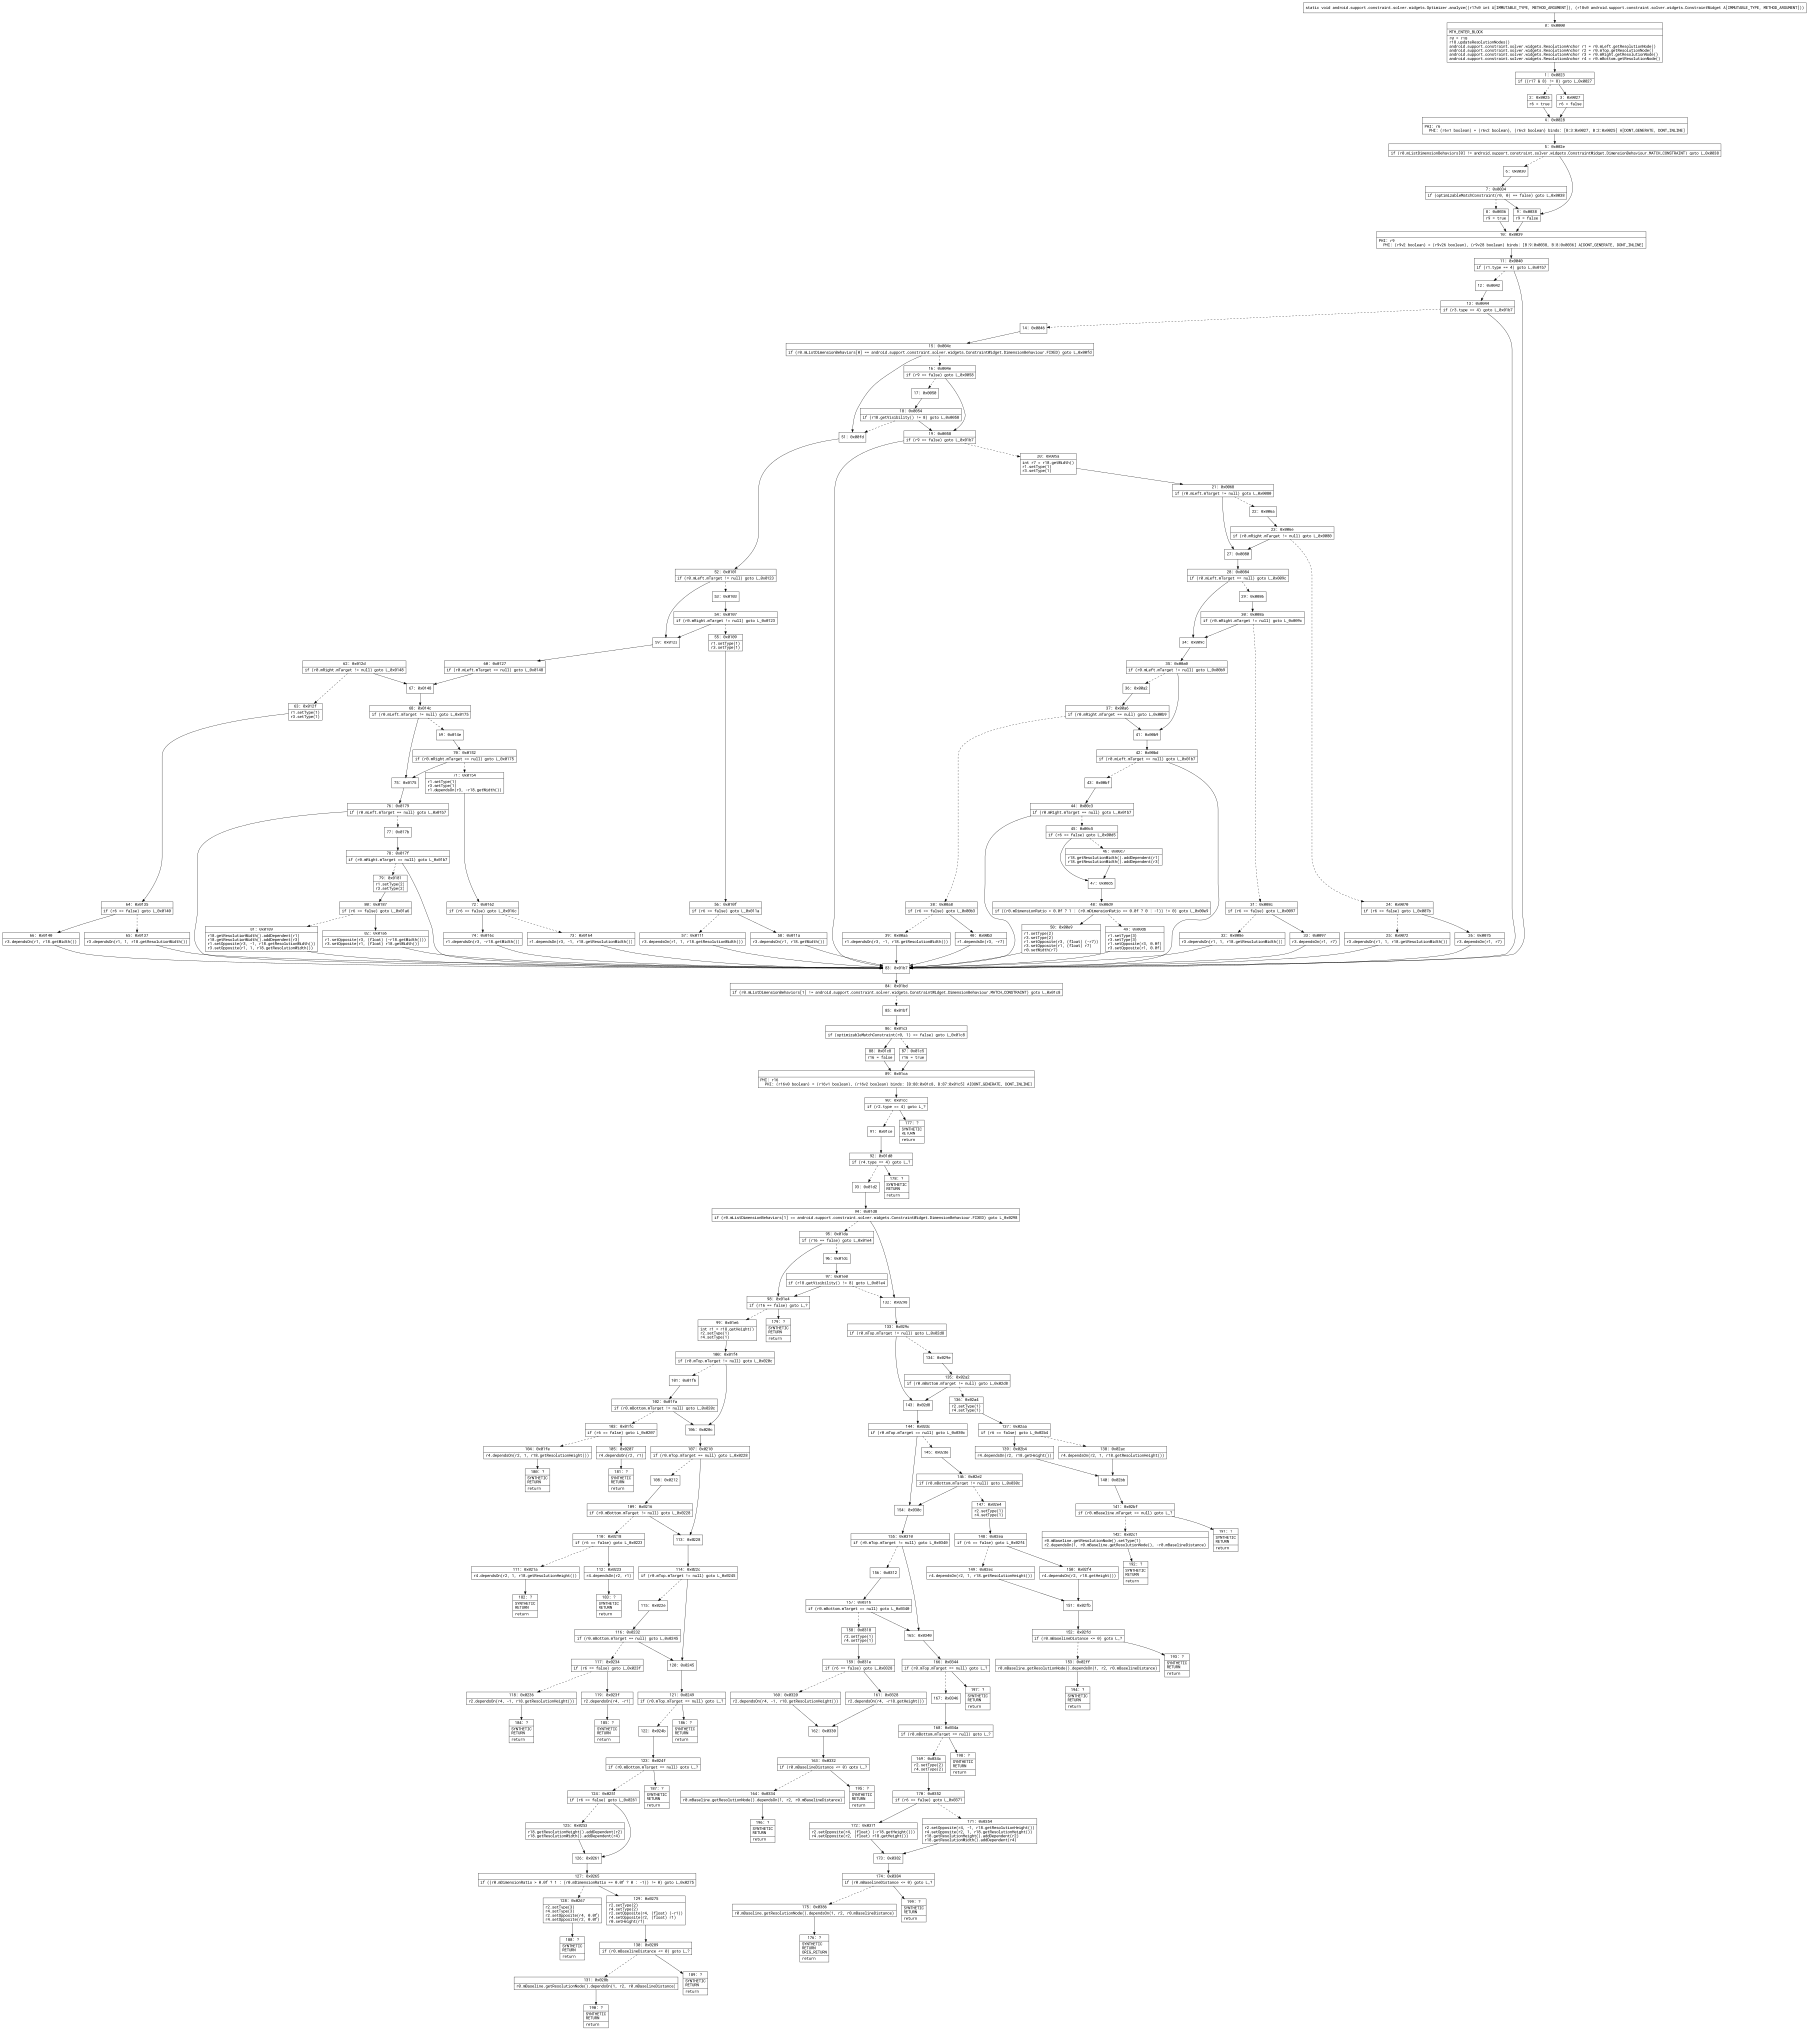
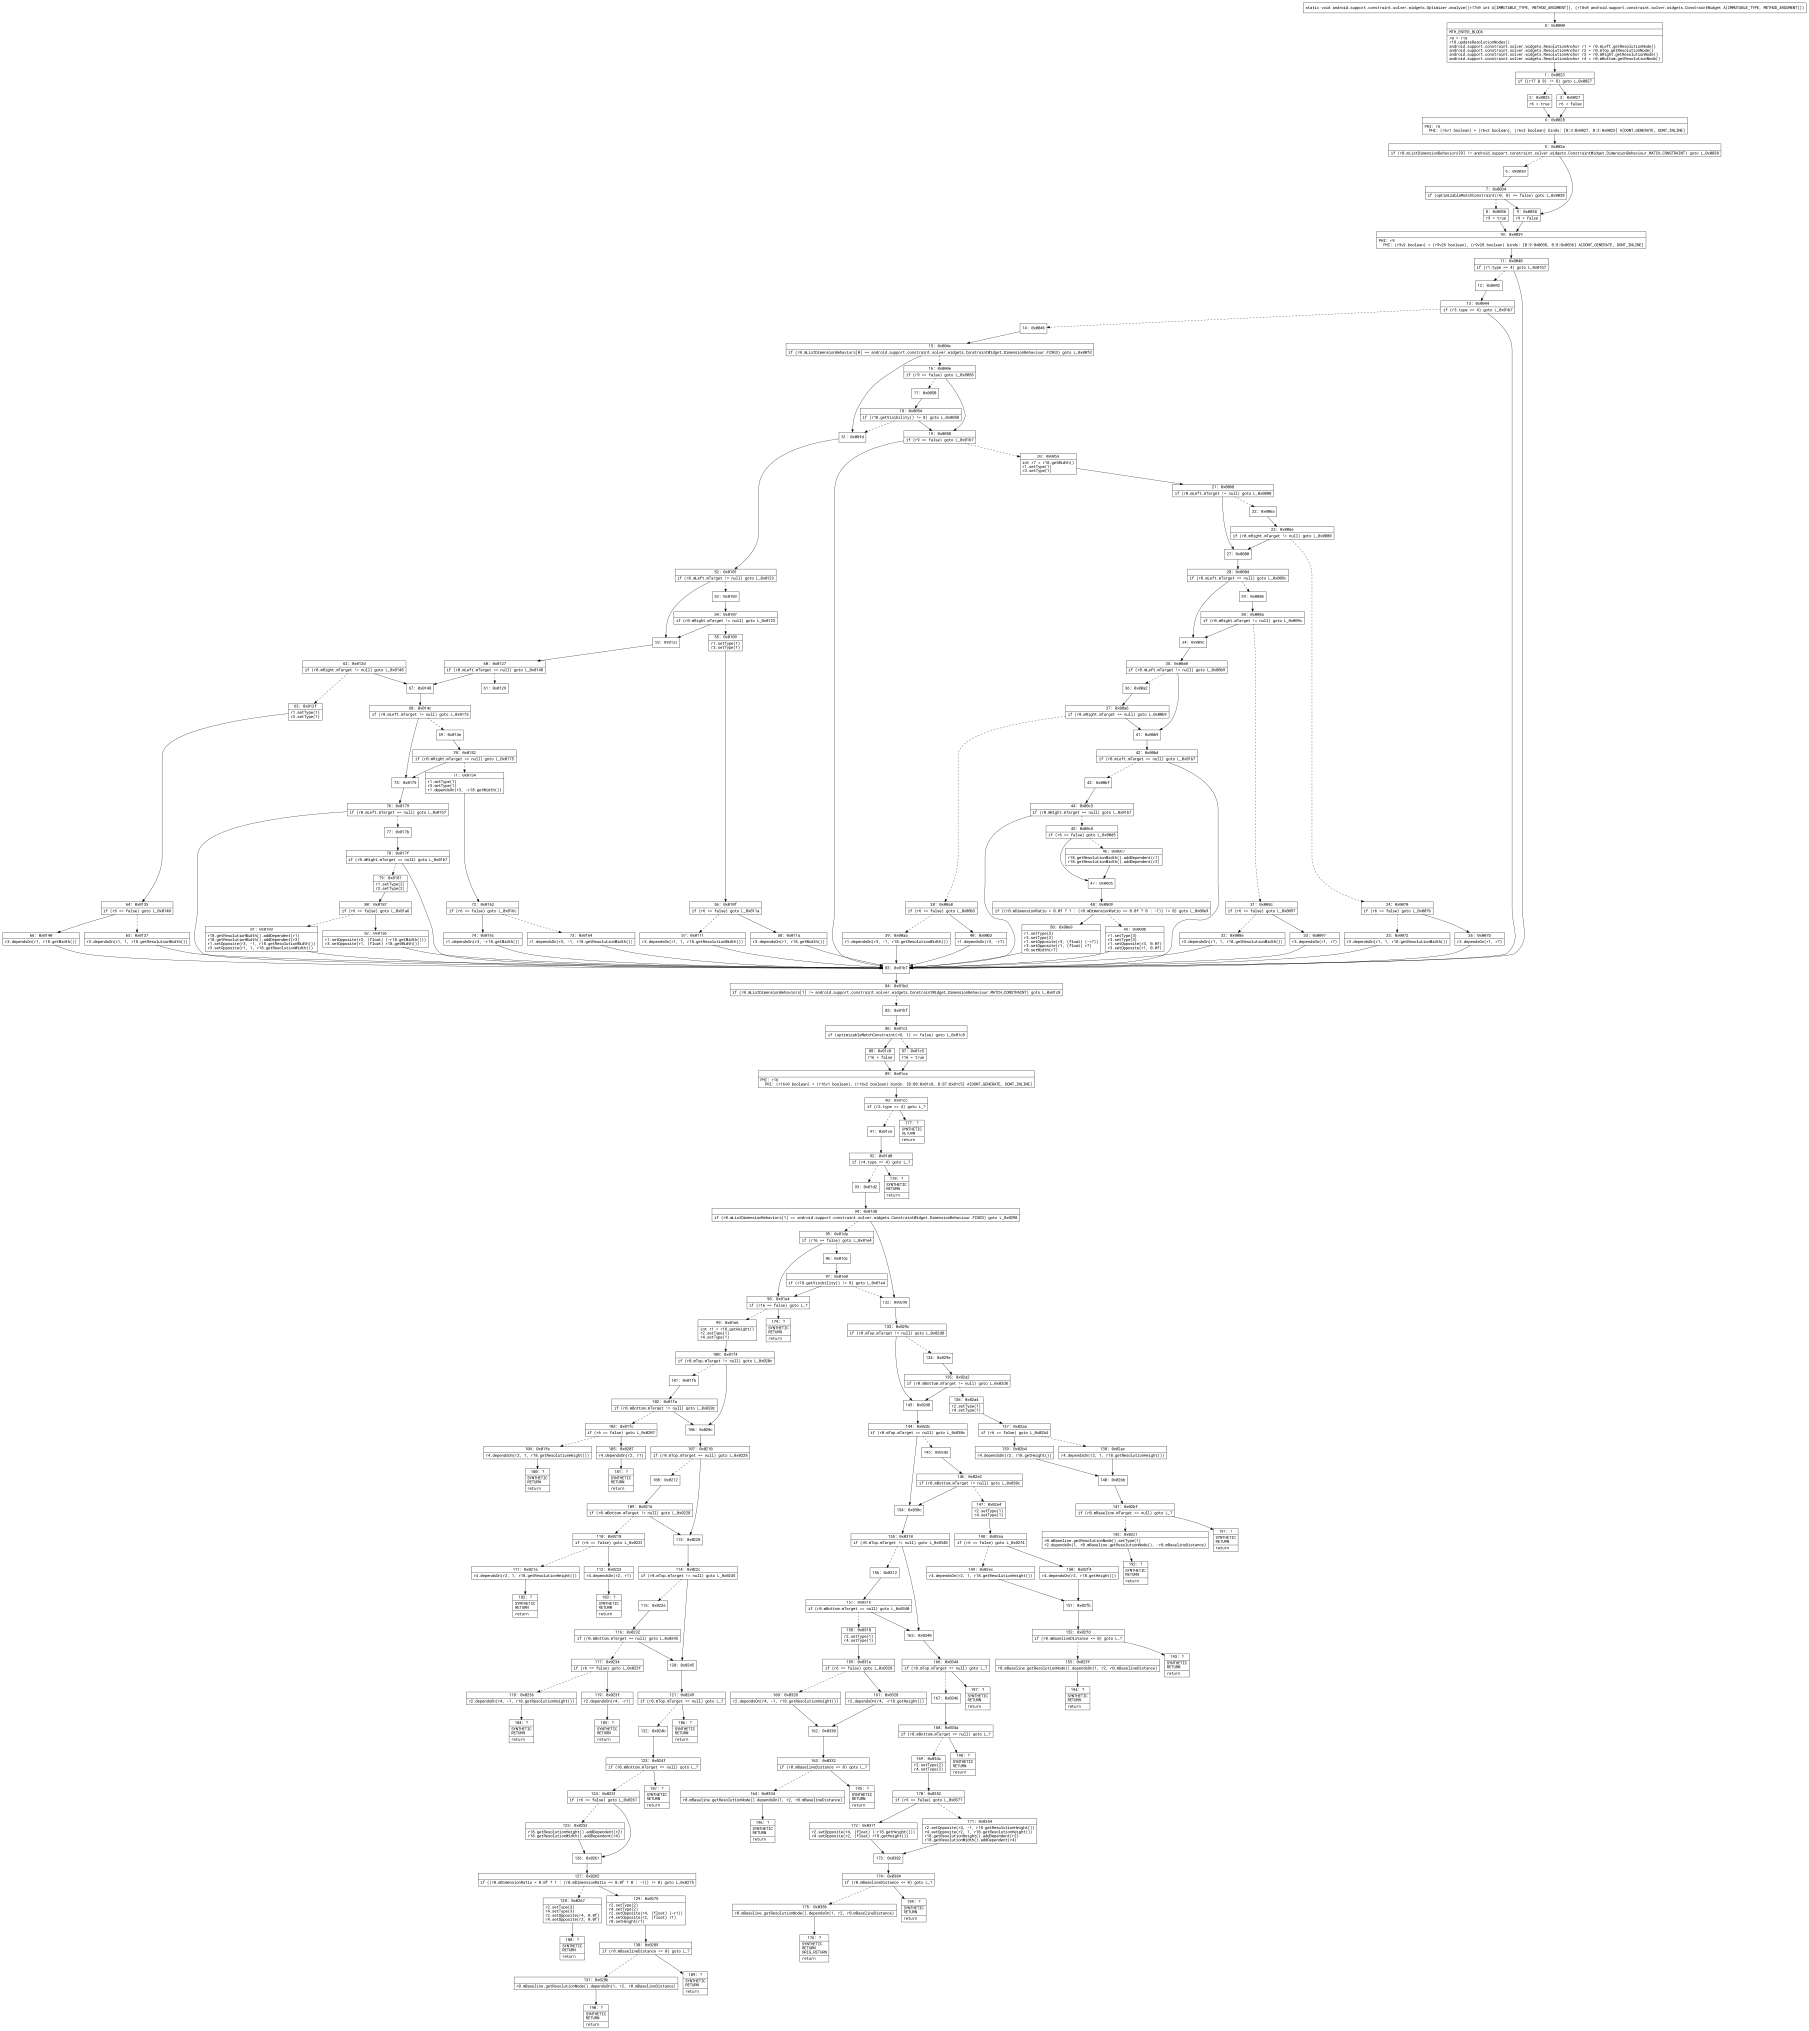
none -> (495, 688)
